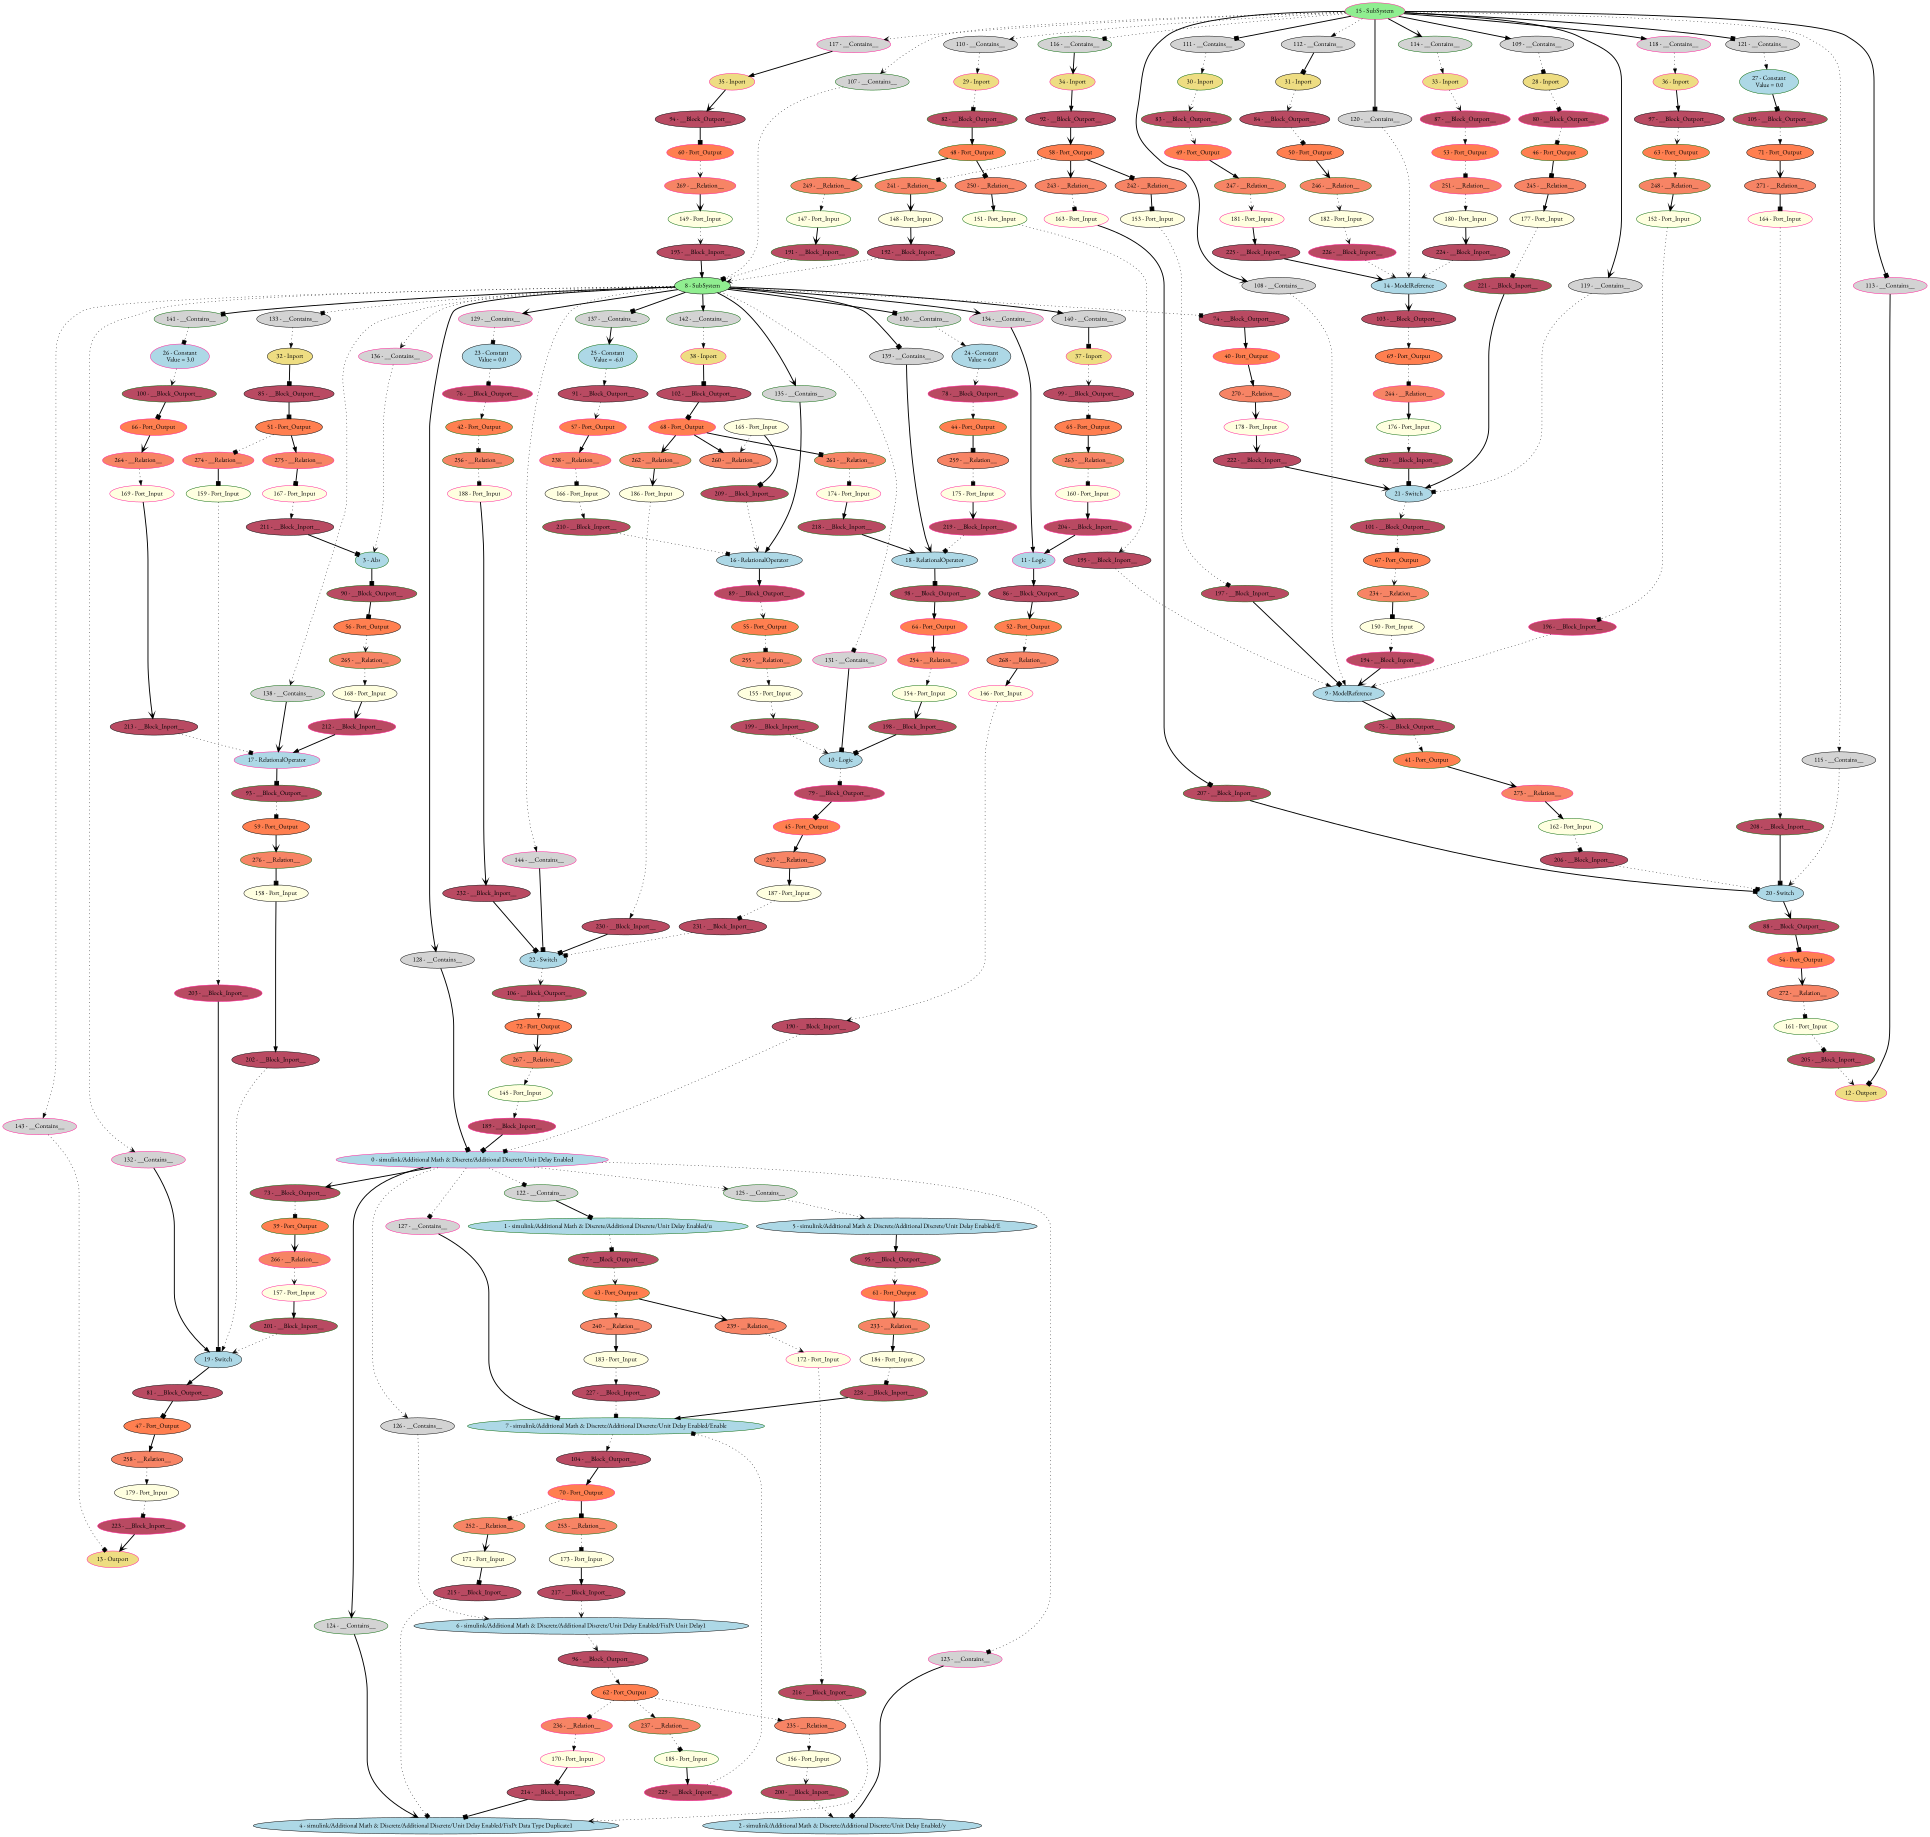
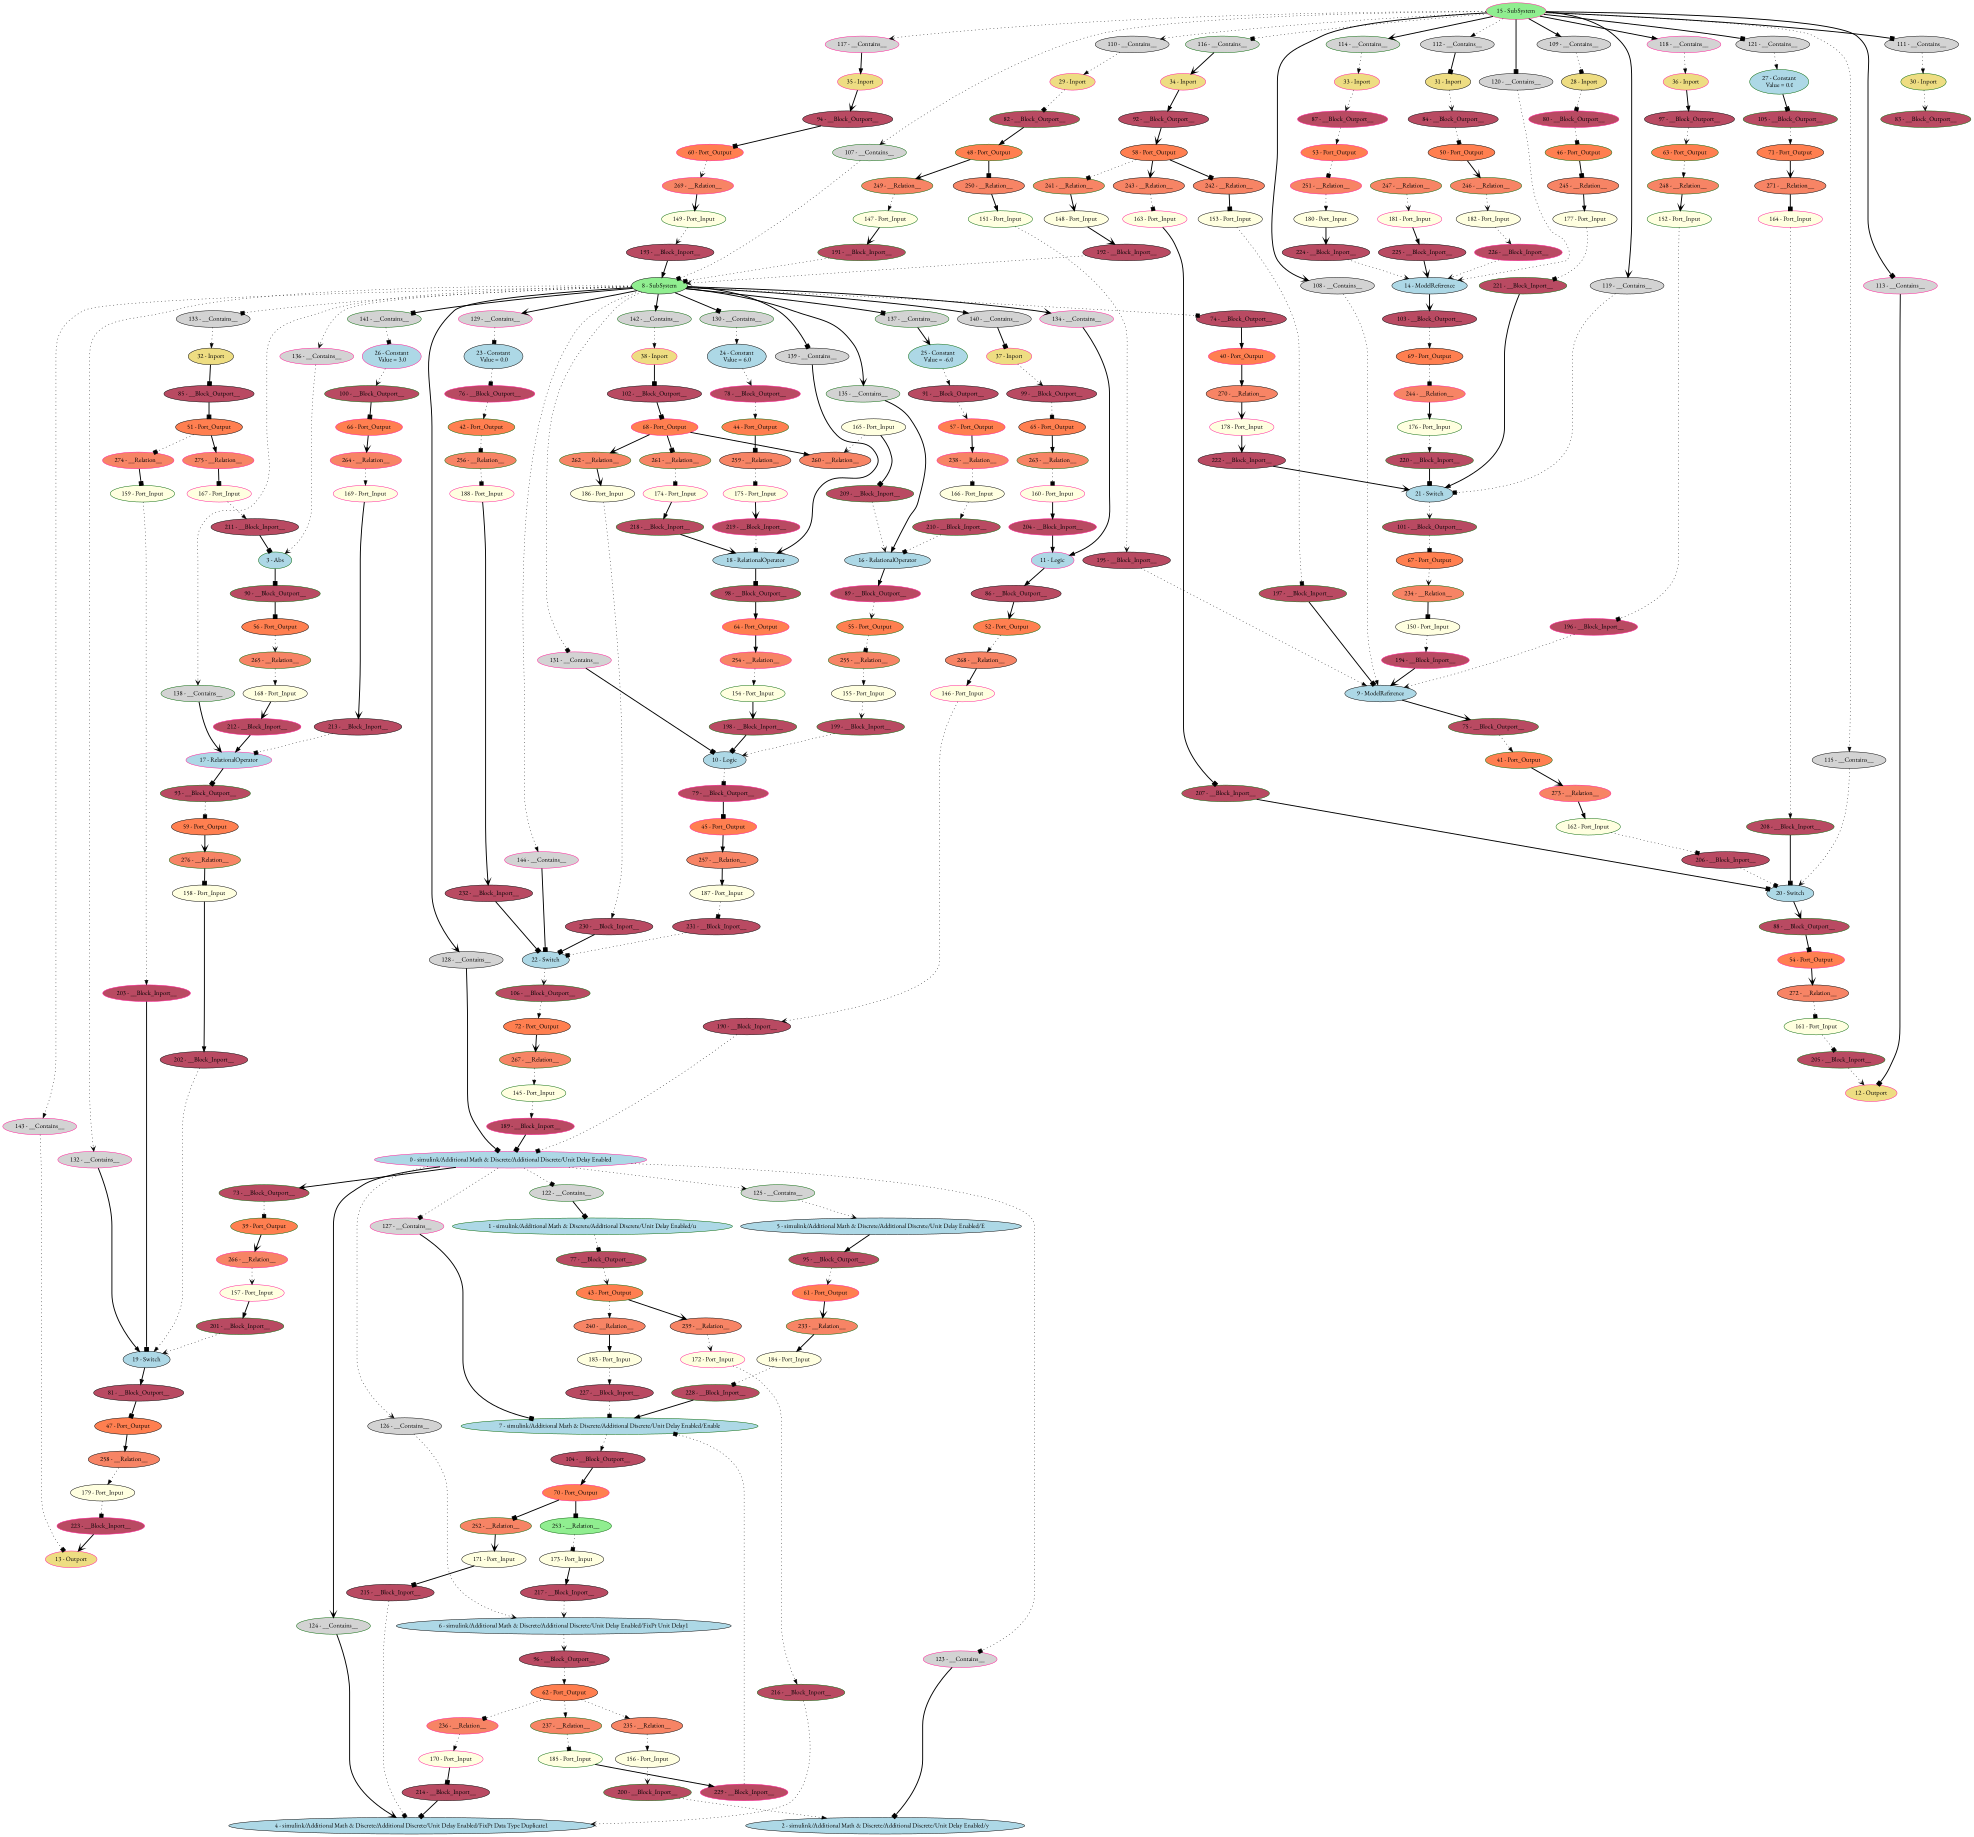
(1198, 153) -> none
(538, 1509) -> (538, 1508)
(581, 1526) -> (576, 1526)
